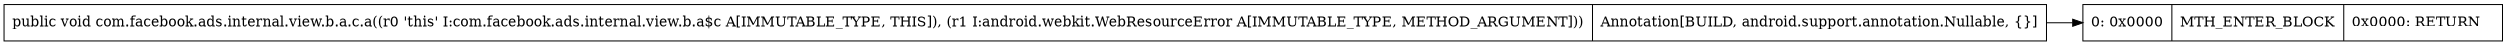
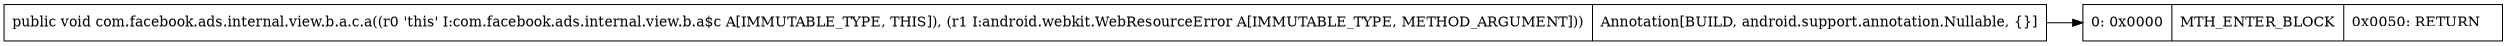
(2423, 22) -> (2423, 22)
